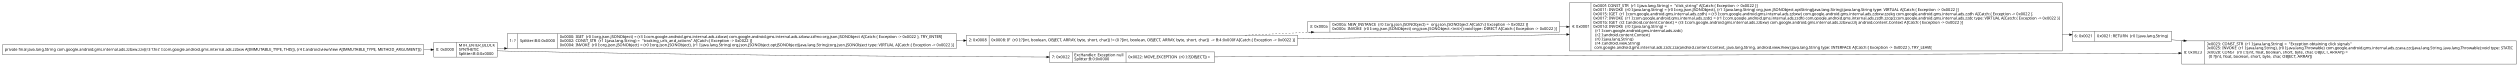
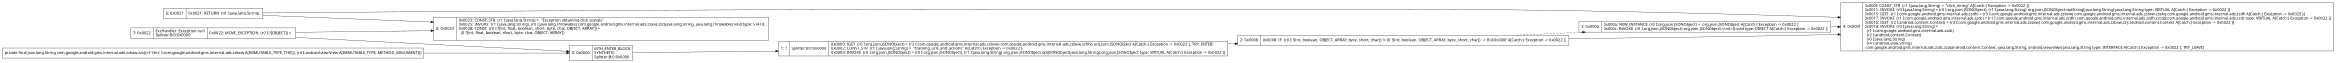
(2066, 35) -> (1050, 9)
(772, 55) -> (431, 44)
